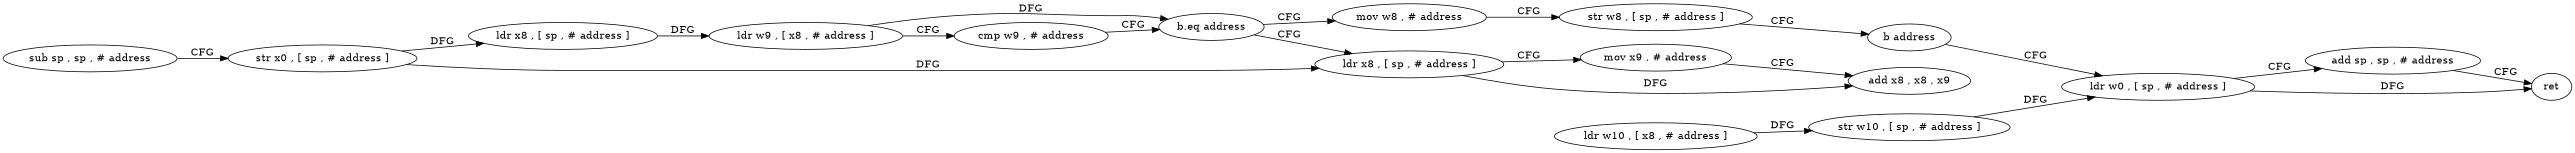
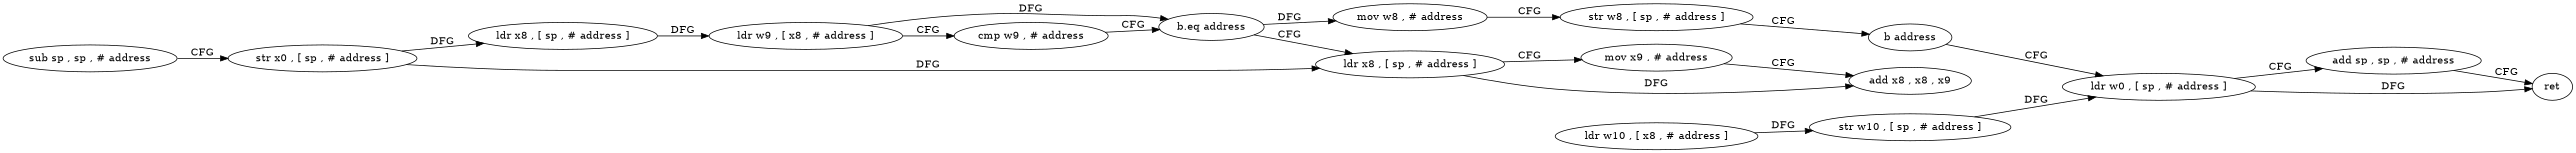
(1289, 18) -> (1290, 18)
